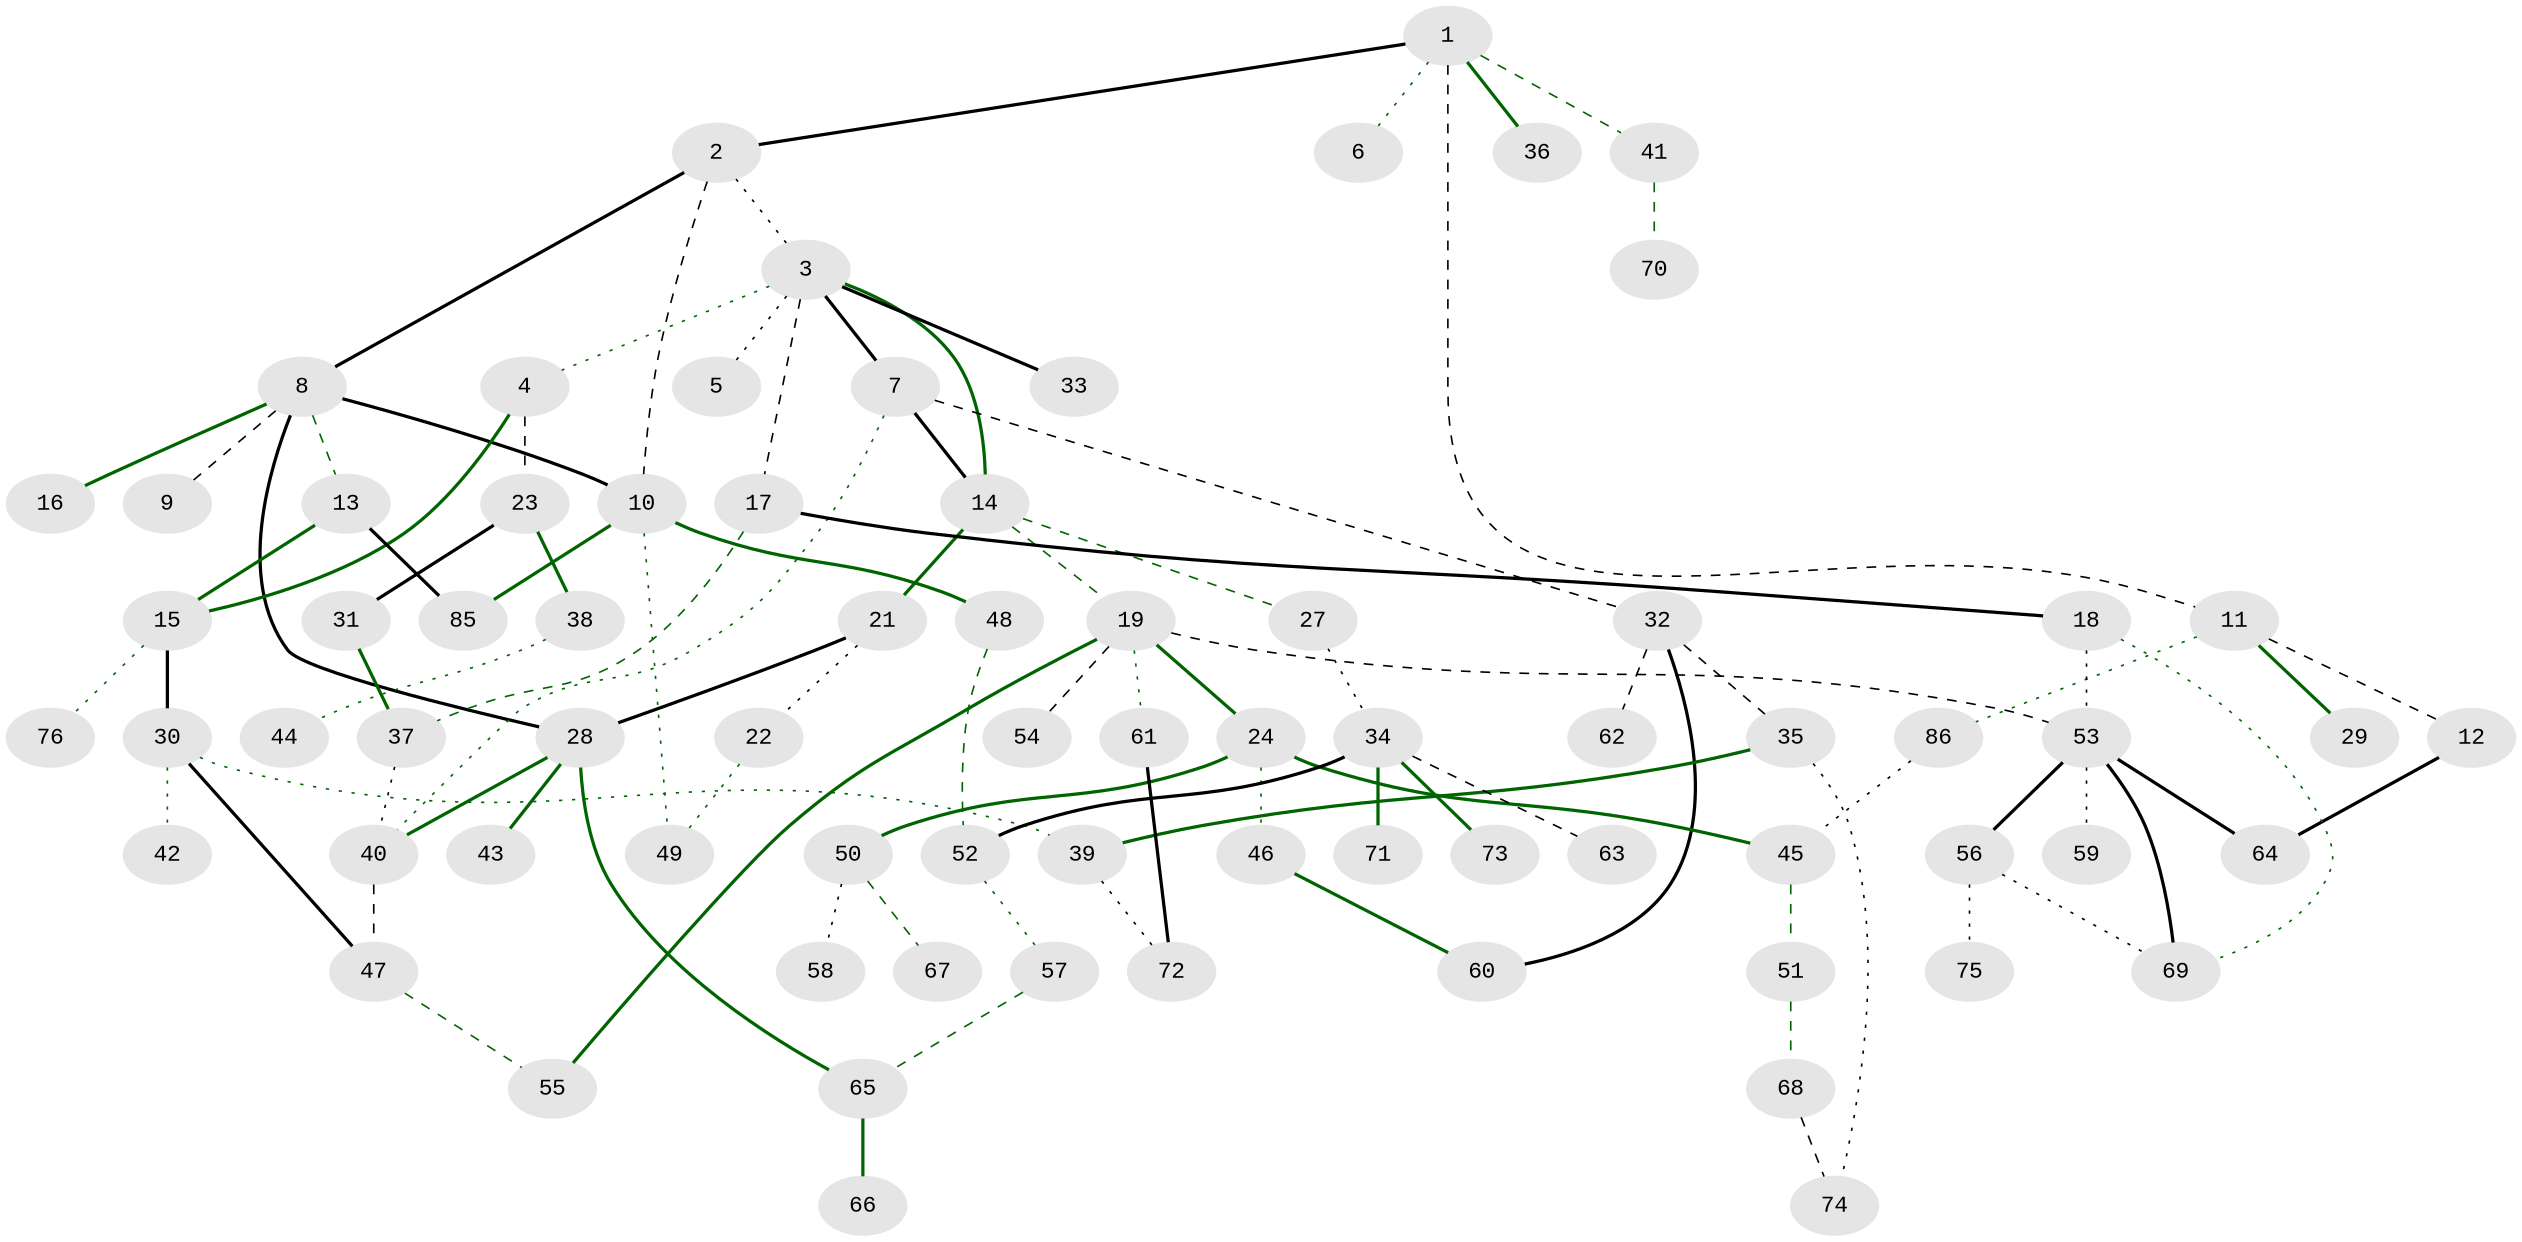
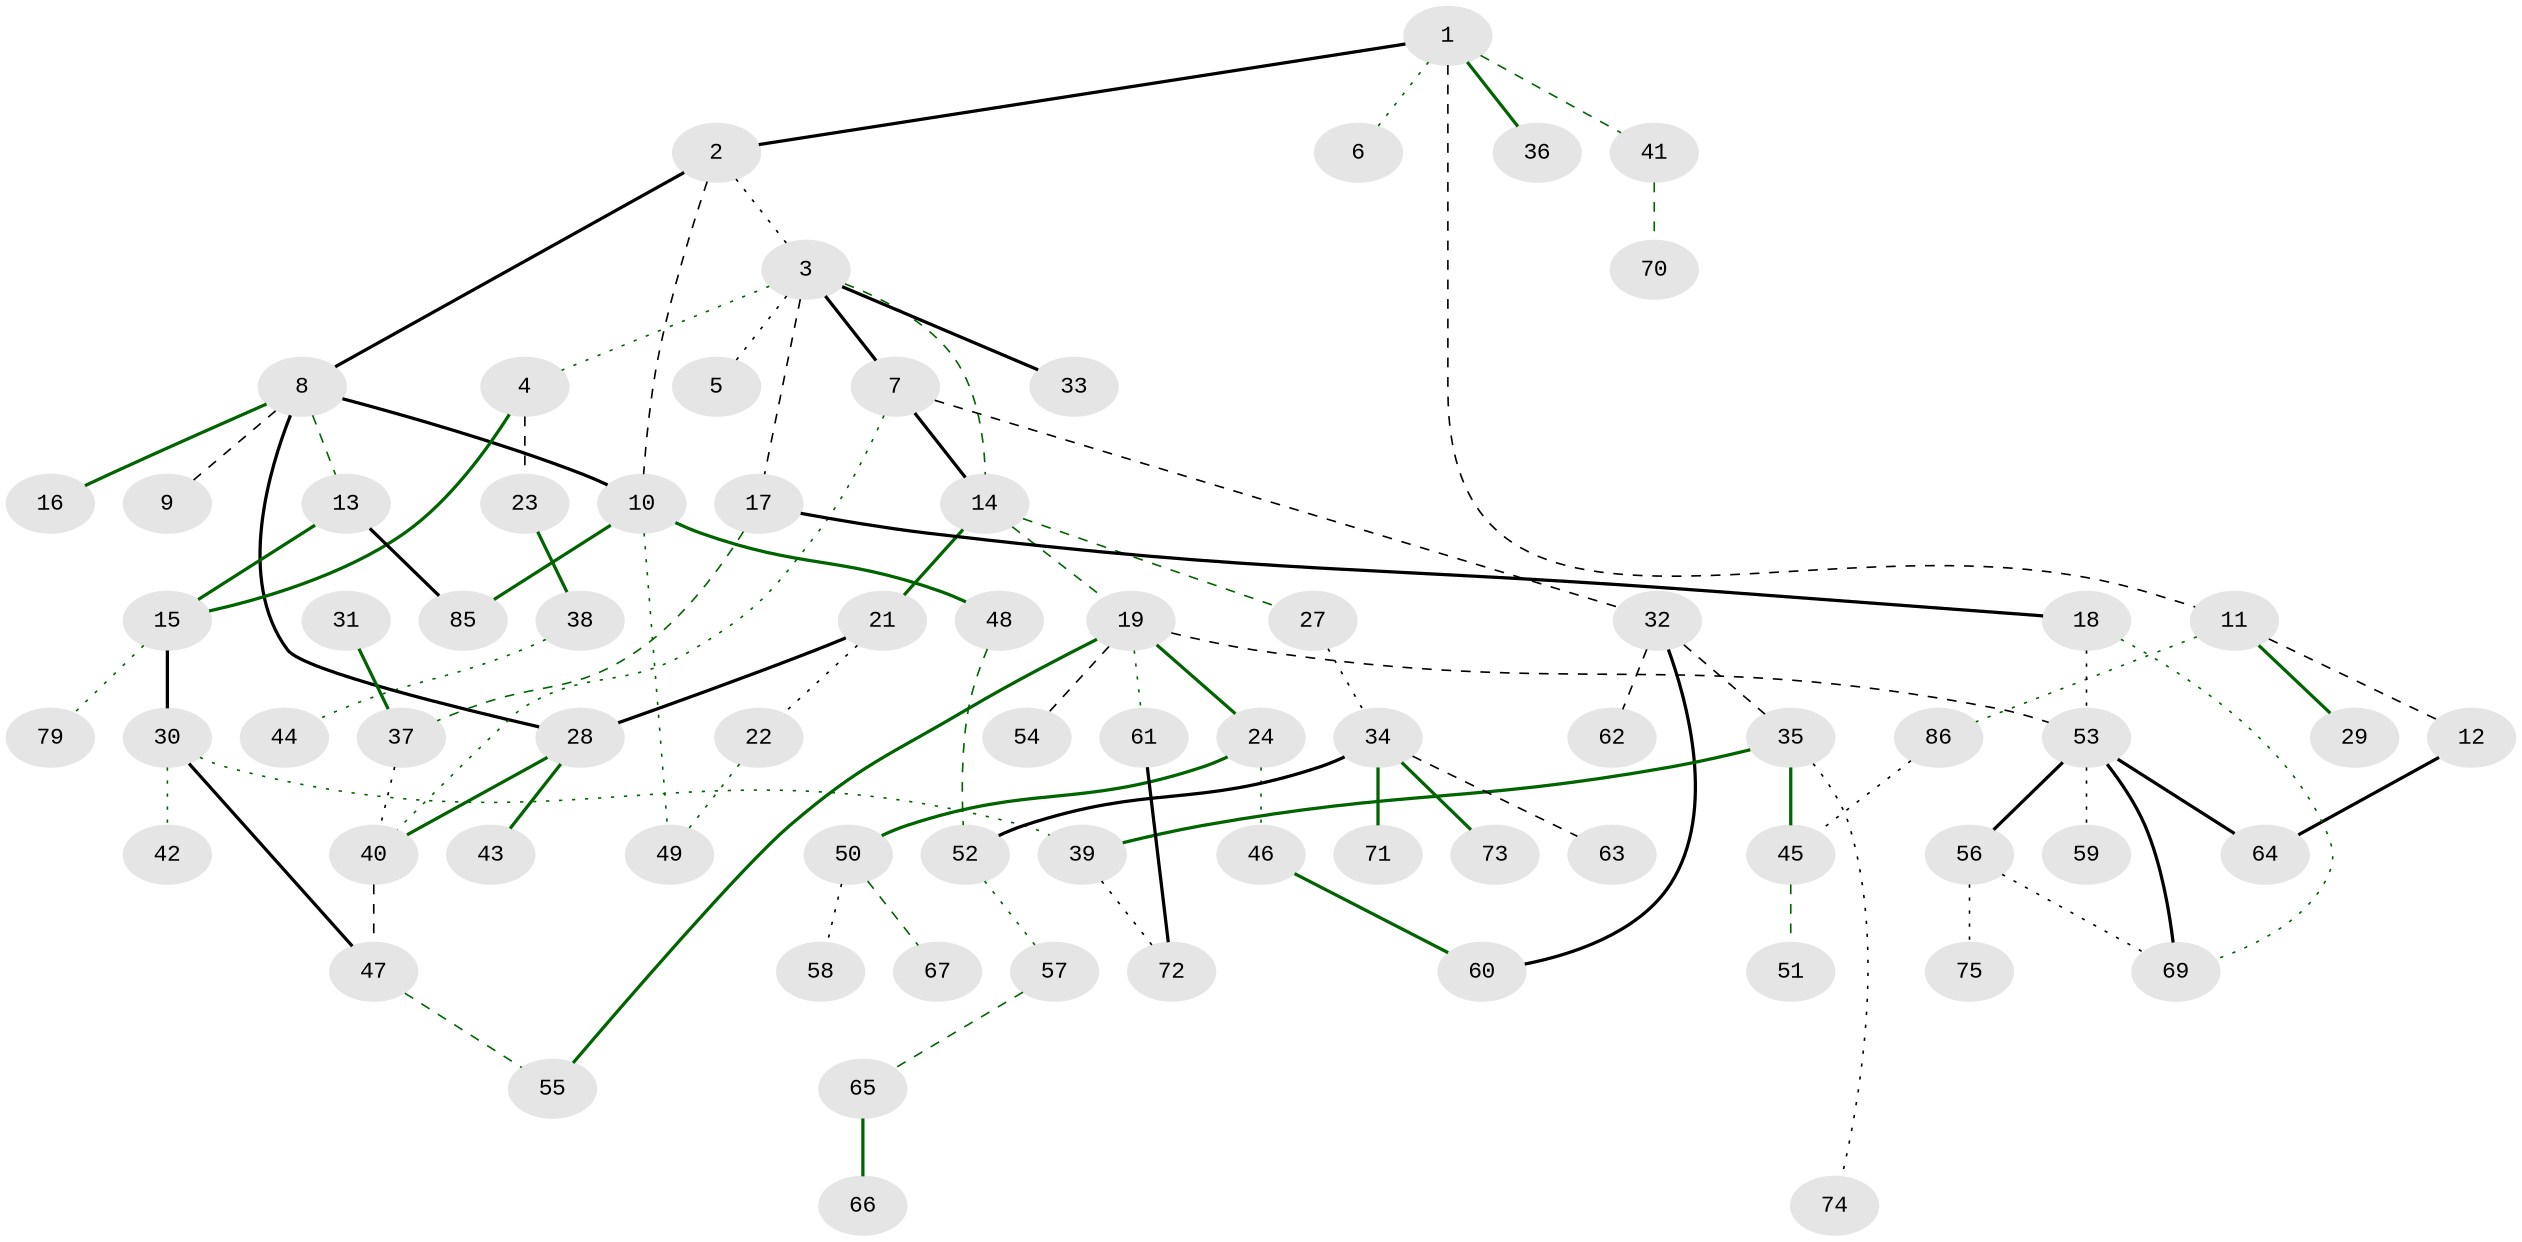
(951, 353) -> (951, 353)
(435, 562) -> none
(50, 738) -> (50, 738)
(1544, 807) -> (1791, 796)
(656, 942) -> none
(1791, 1089) -> none
